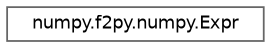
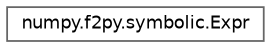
(135, 24) -> (135, 24)
